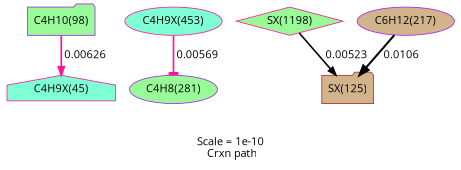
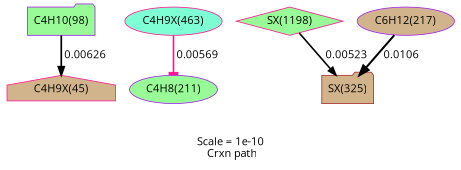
(173, 21) -> (173, 21)
(61, 51) -> (61, 51)
(61, 89) -> (61, 89)
(173, 89) -> (173, 89)
(348, 89) -> (348, 89)
